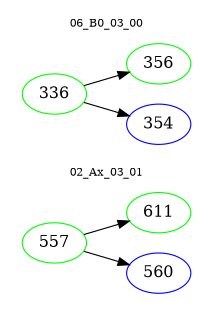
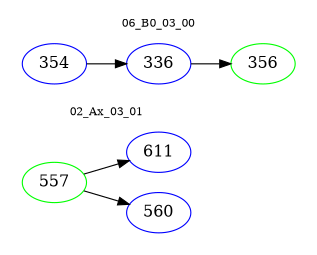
(54, 94) -> (159, 64)
(101, 108) -> (101, 64)
(159, 213) -> (159, 152)
